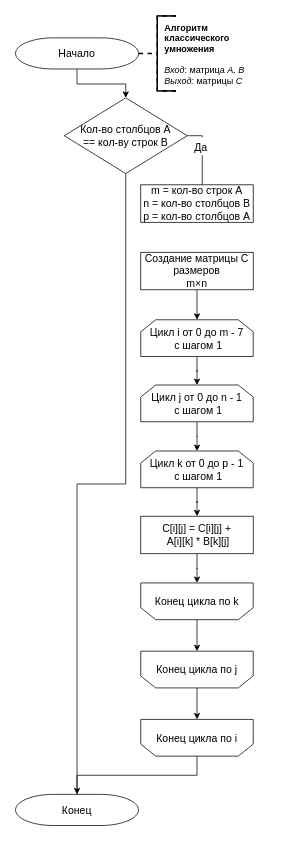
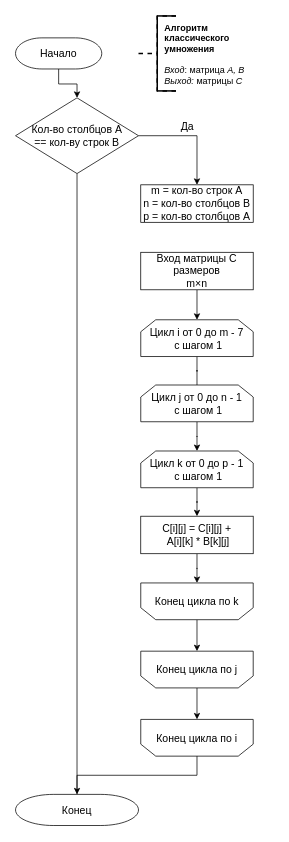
(77, 53) -> (59, 53)
(126, 136) -> (77, 136)
(197, 271) -> (197, 271)
(197, 378) -> (197, 380)
